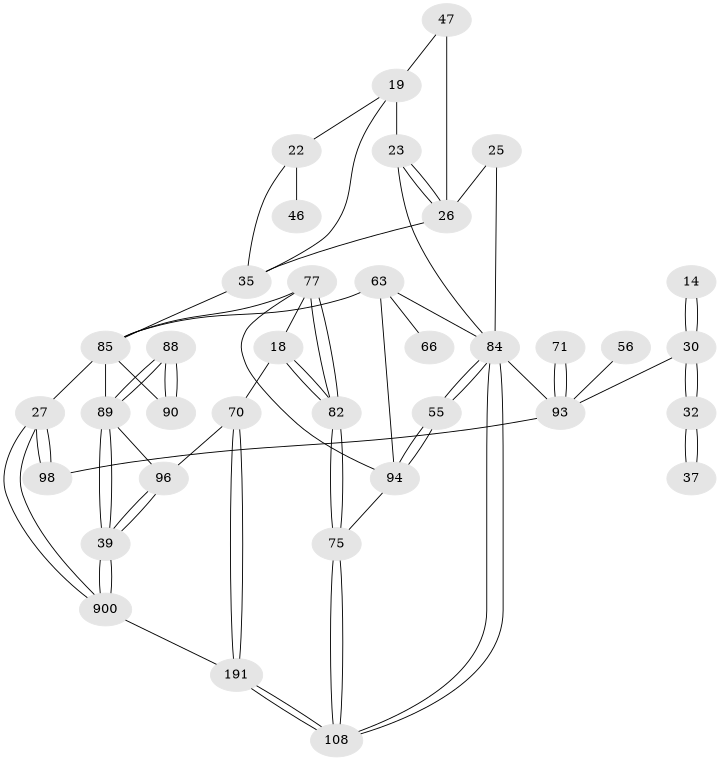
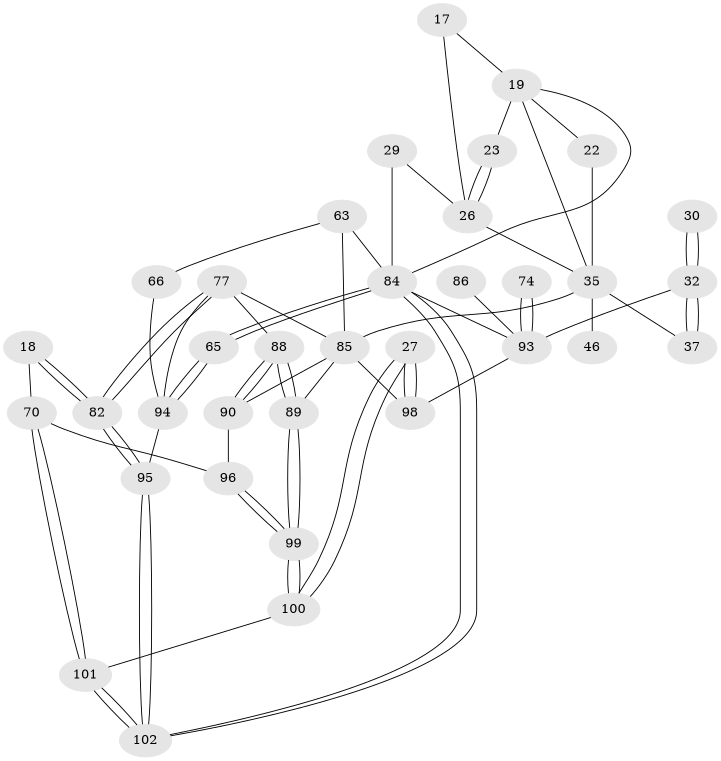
(447, 20) -> (442, 20)
(497, 151) -> (392, 151)
(297, 184) -> (592, 312)
(426, 257) -> (586, 204)
(691, 282) -> none
none -> (642, 315)
(295, 316) -> (251, 315)
(560, 348) -> (527, 282)
(626, 348) -> (461, 282)
(73, 380) -> (374, 376)
(387, 380) -> (150, 348)
(626, 380) -> (608, 312)
(437, 413) -> (214, 348)
(135, 446) -> (228, 446)
(106, 544) -> (294, 544)
(337, 544) -> (146, 479)
(106, 610) -> (294, 610)
(237, 675) -> (86, 675)
(337, 741) -> (146, 741)
